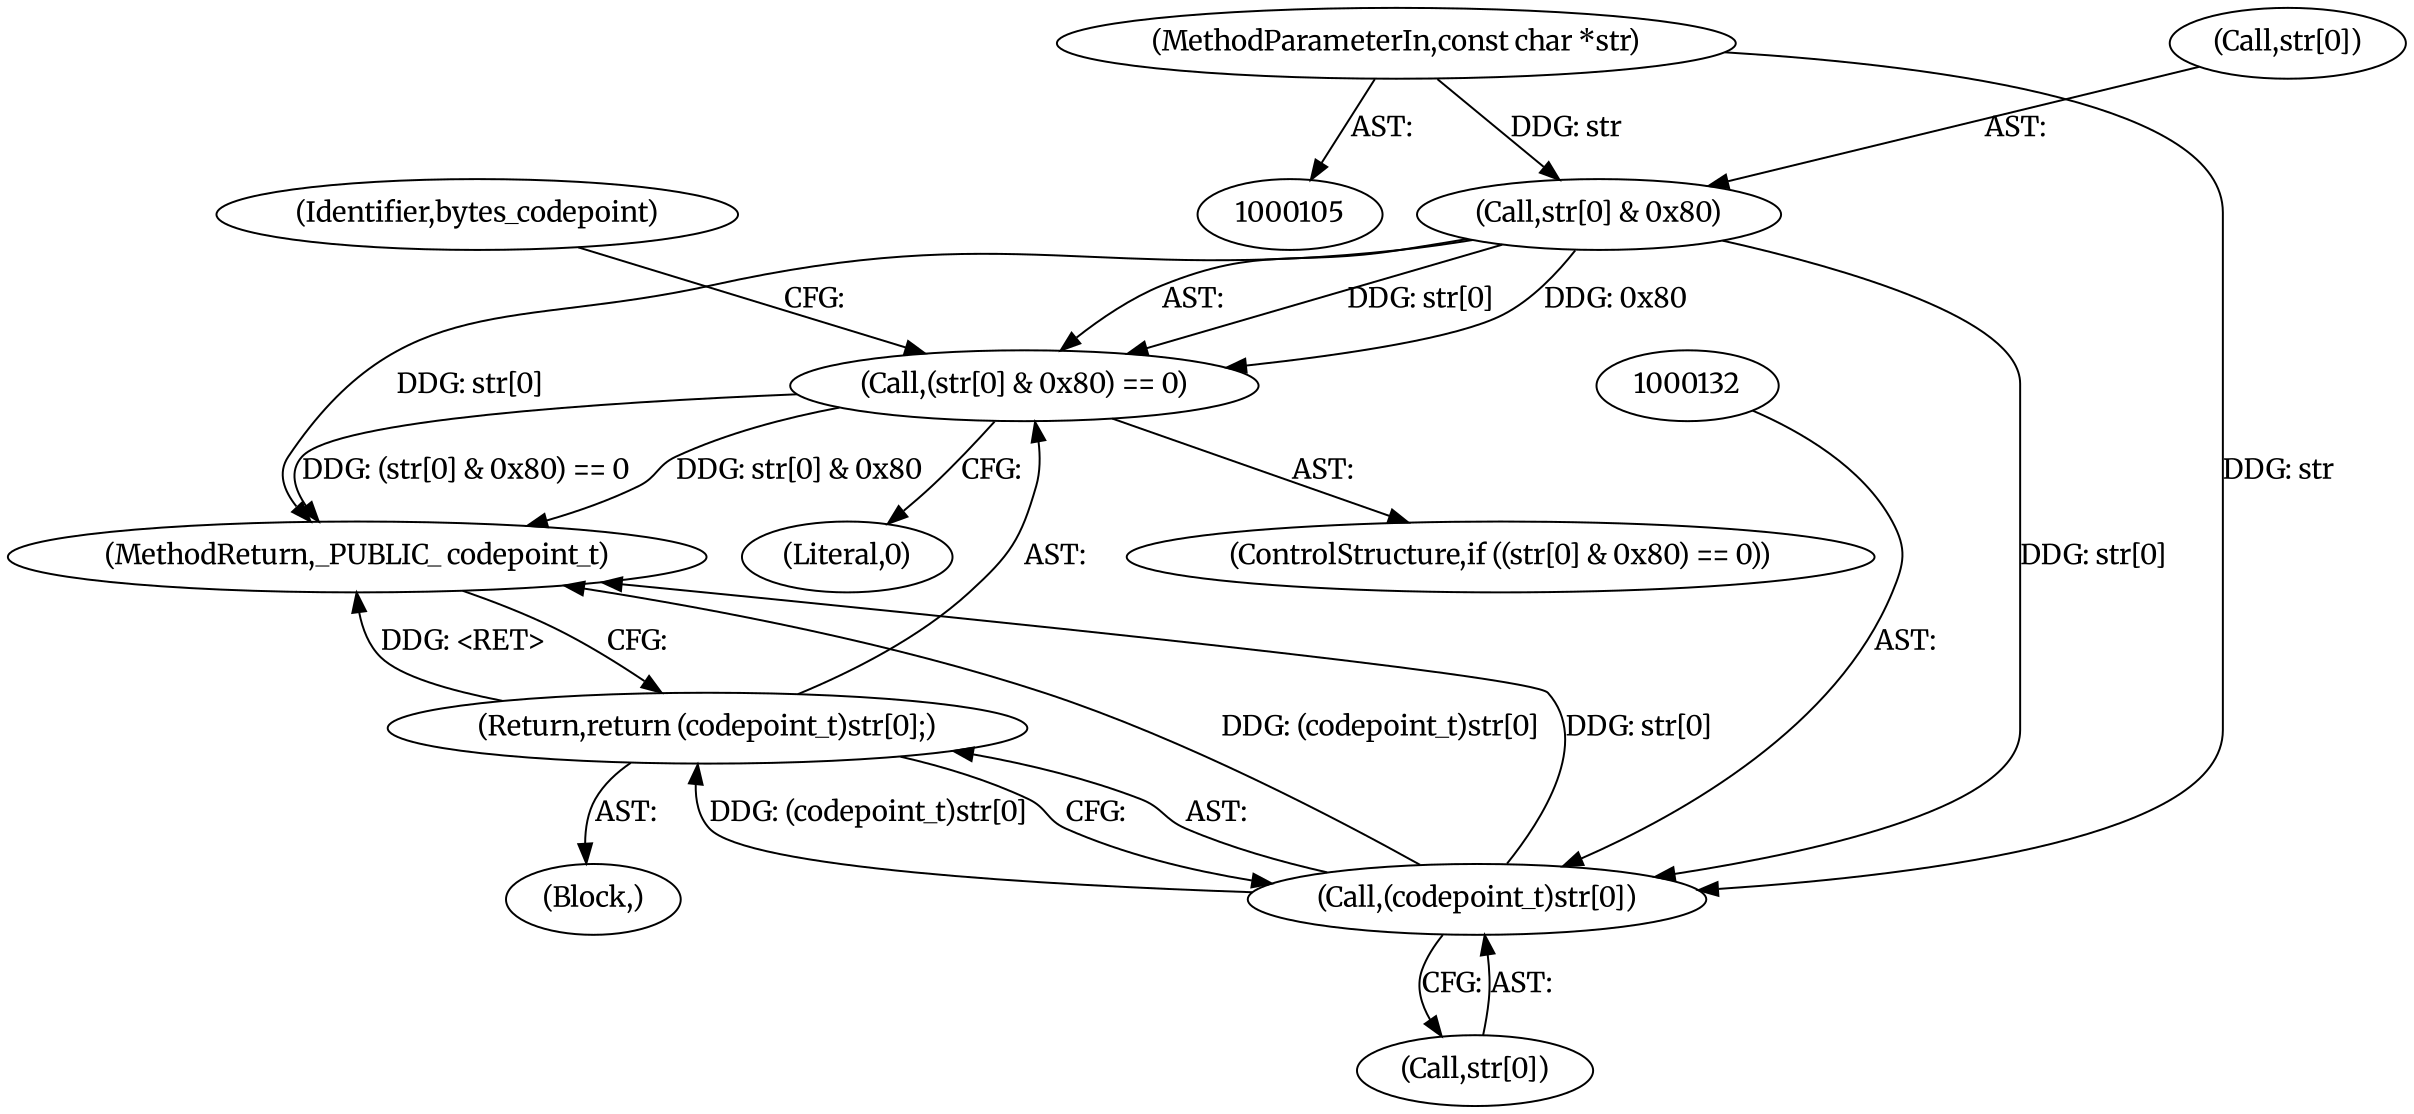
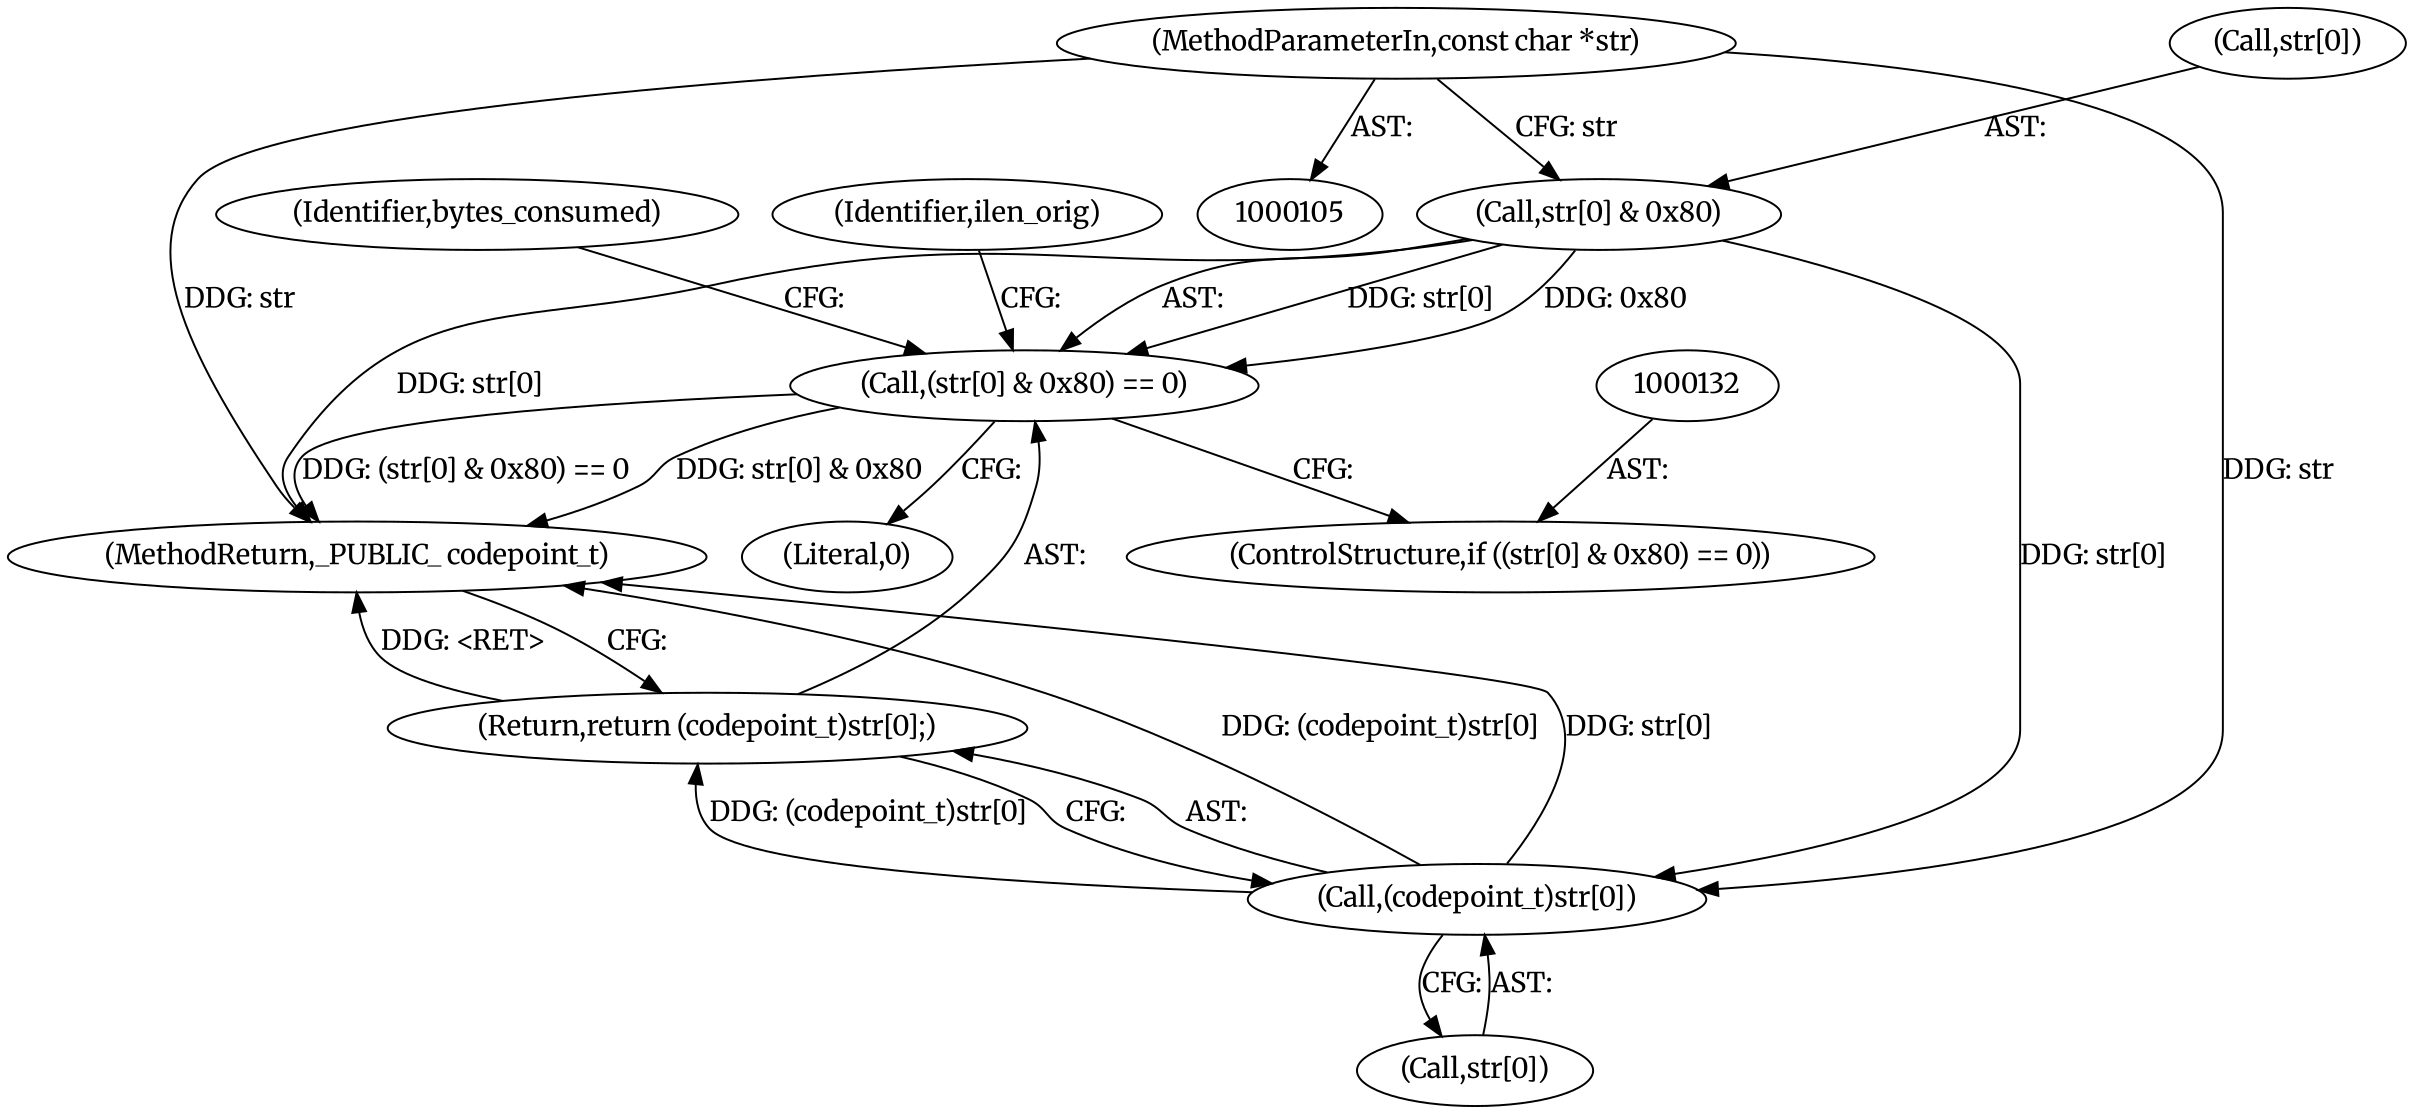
none -> (456, 112)
(1567, 129) -> (1567, 129)
(477, 215) -> (477, 215)
none -> (967, 215)
(1326, 471) -> (1326, 471)
(1851, 662) -> (1603, 464)
(593, 899) -> none
